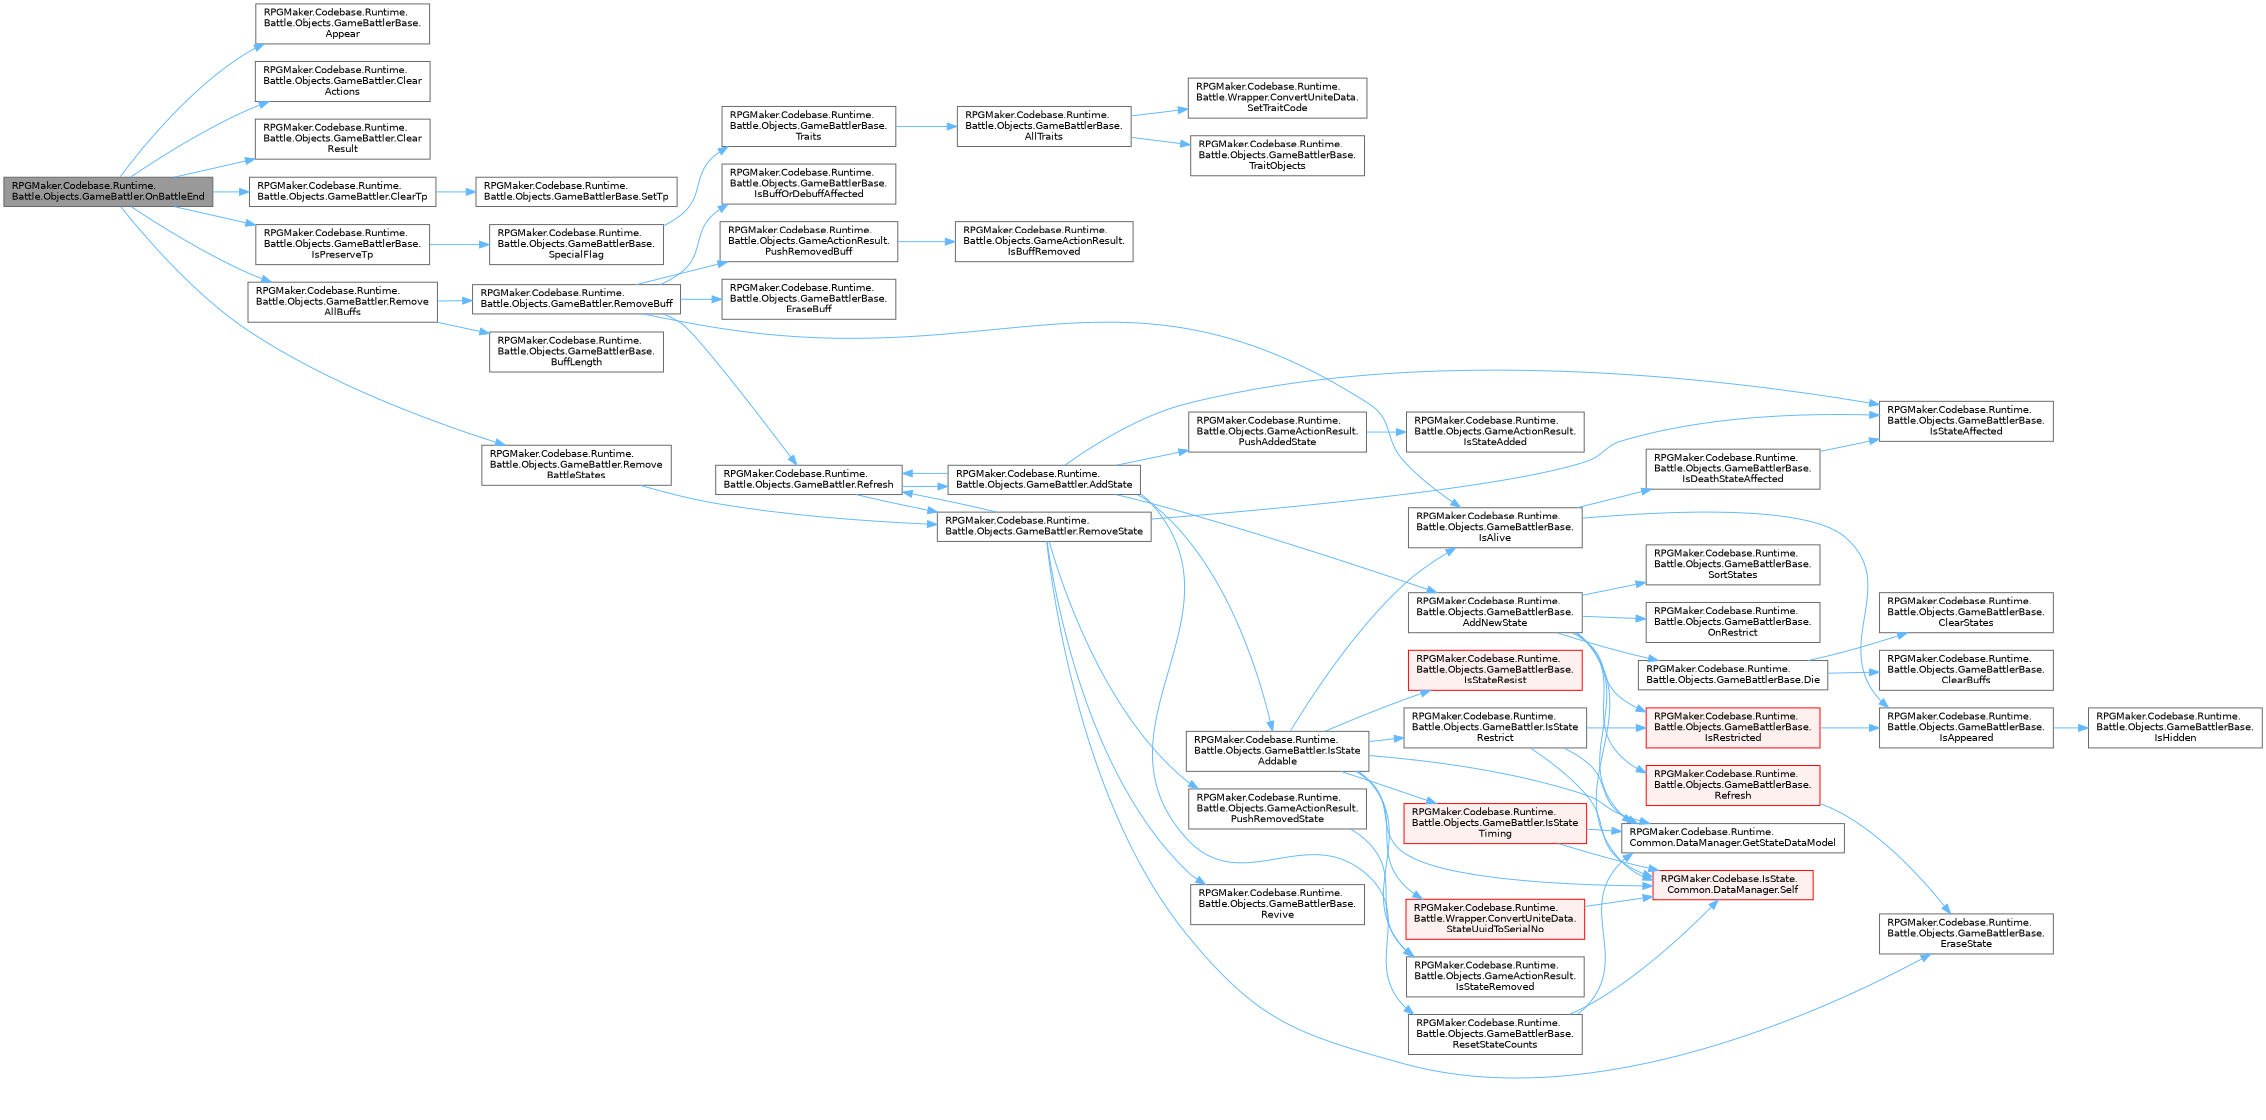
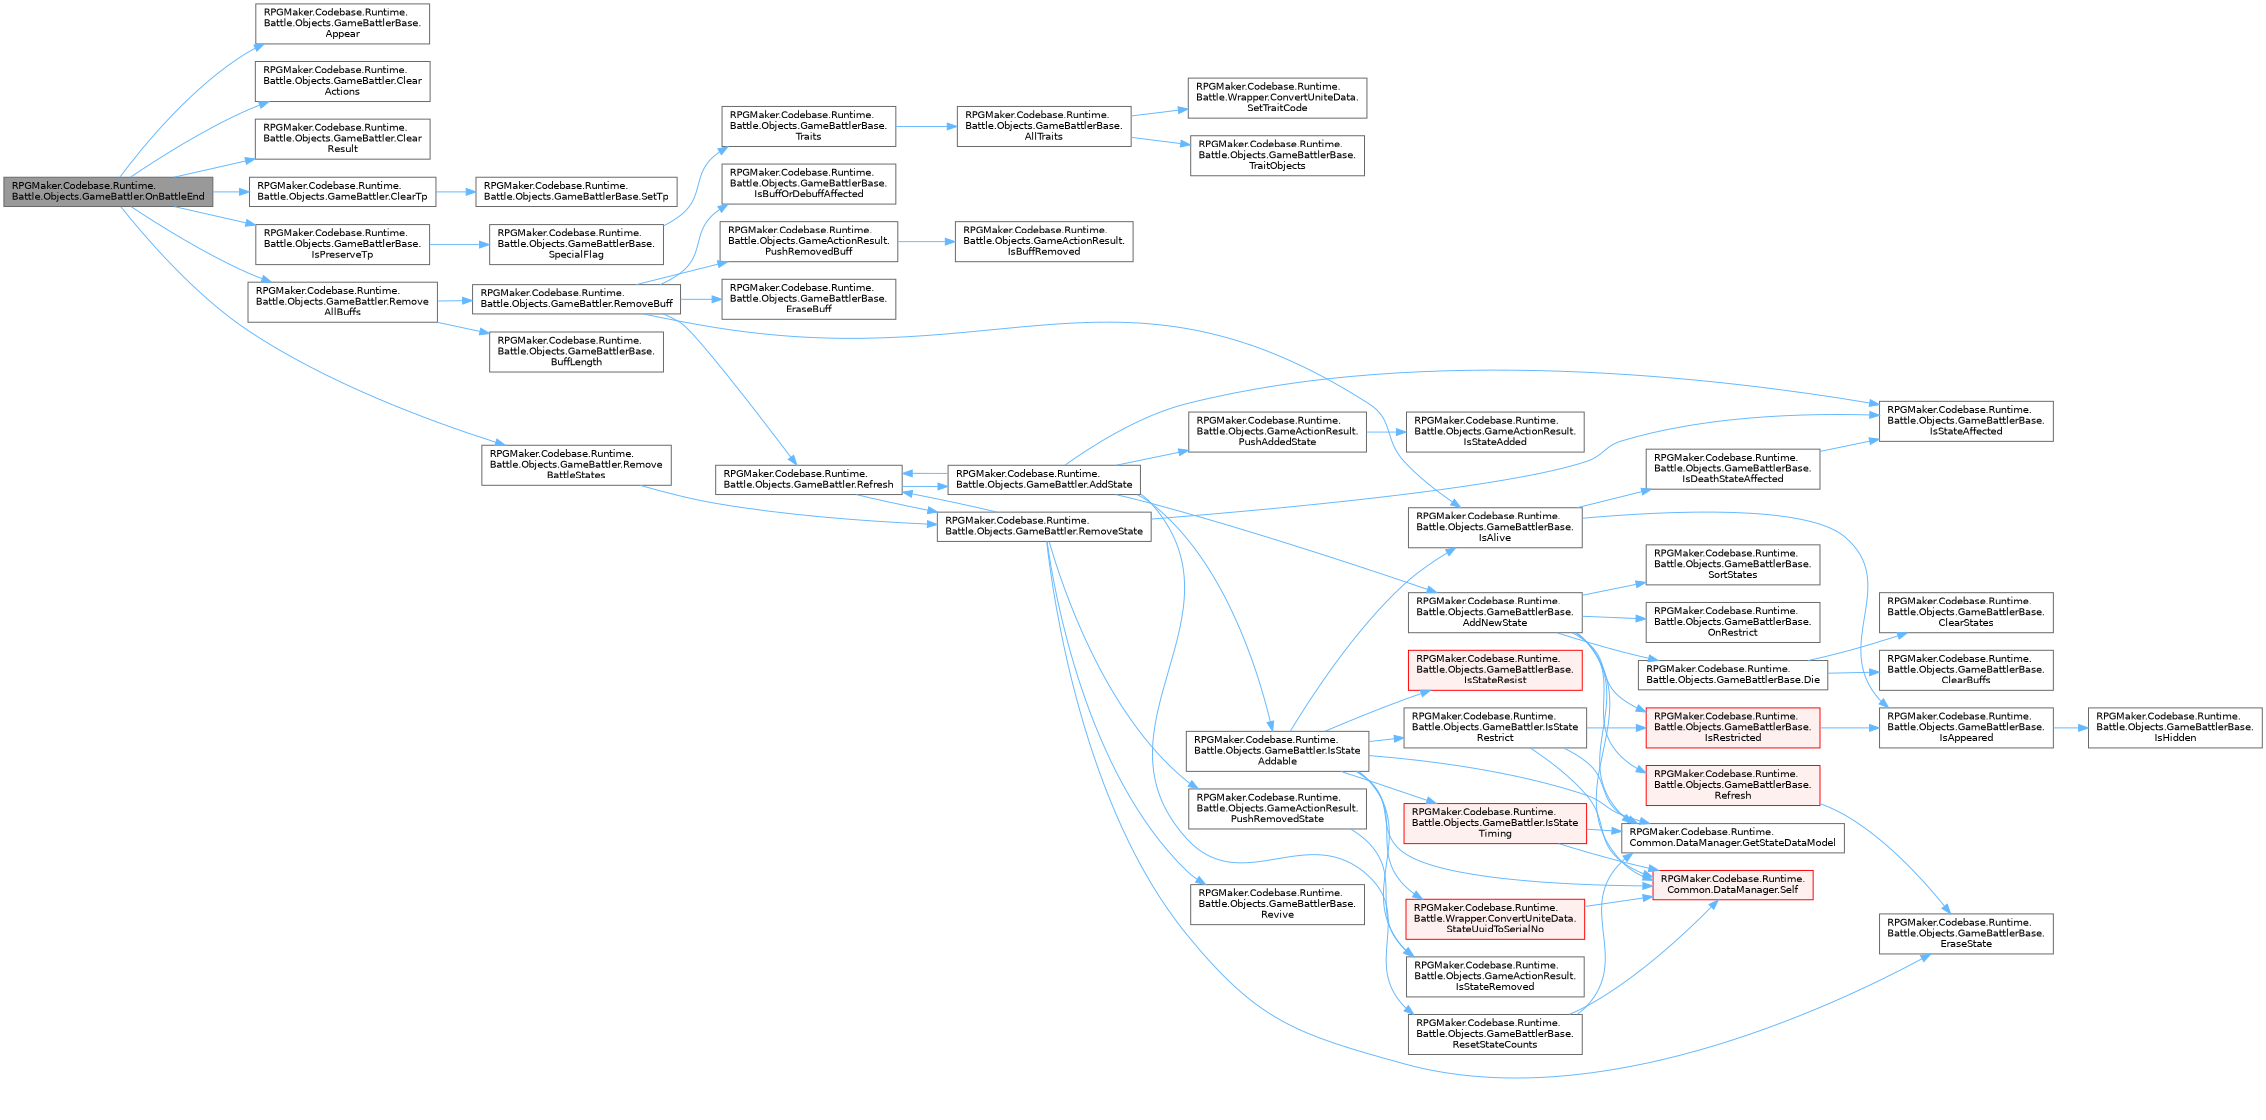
(1733, 885) -> (1733, 885)
